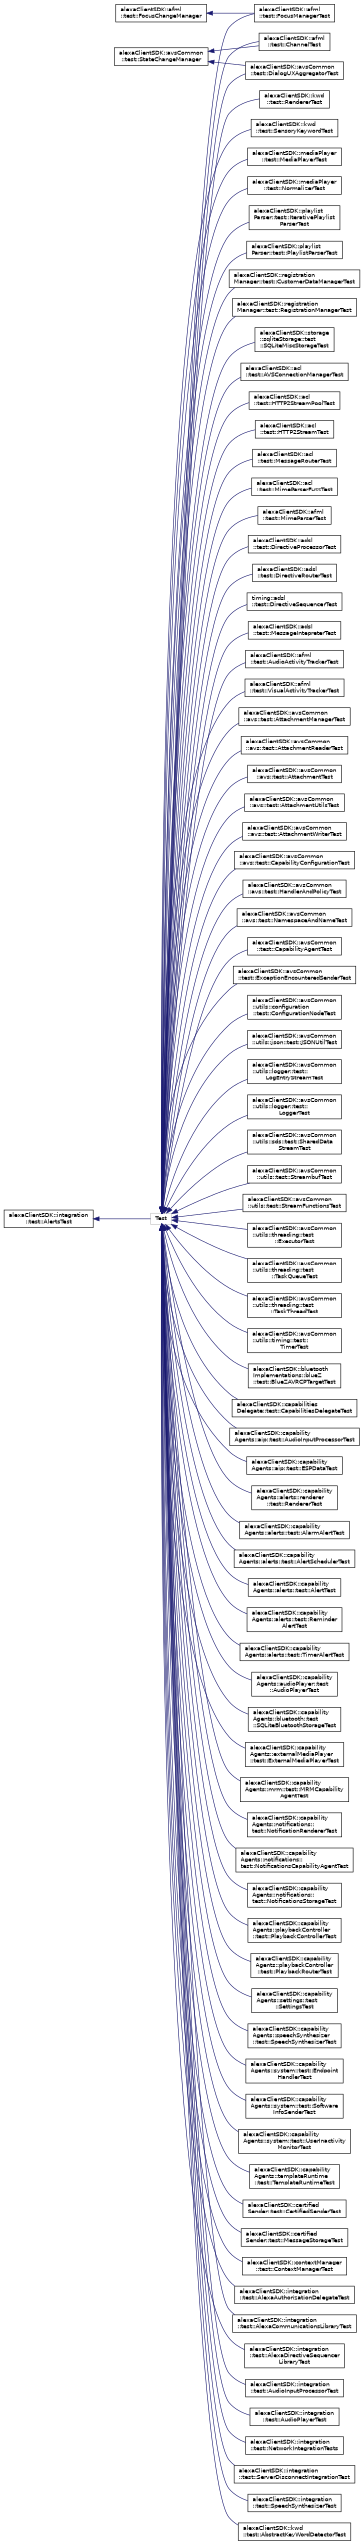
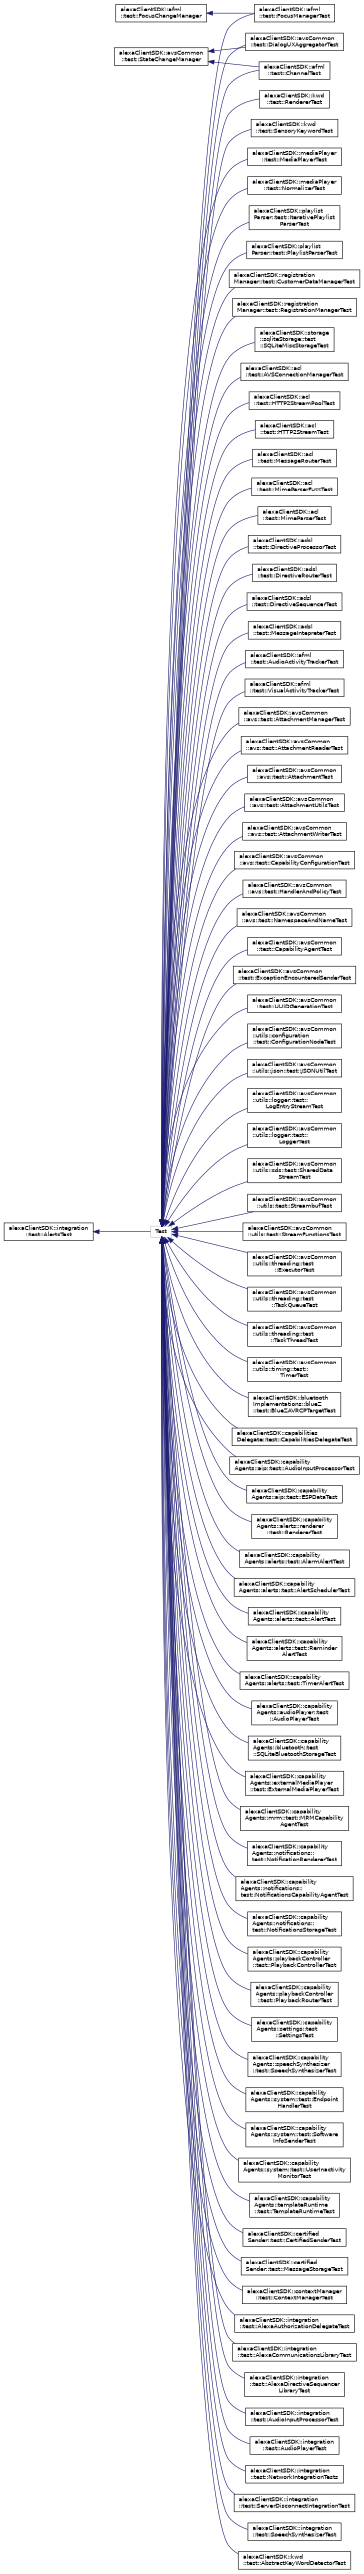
(295, 515) -> (295, 515)
(295, 602) -> (295, 602)
none -> (295, 1004)
